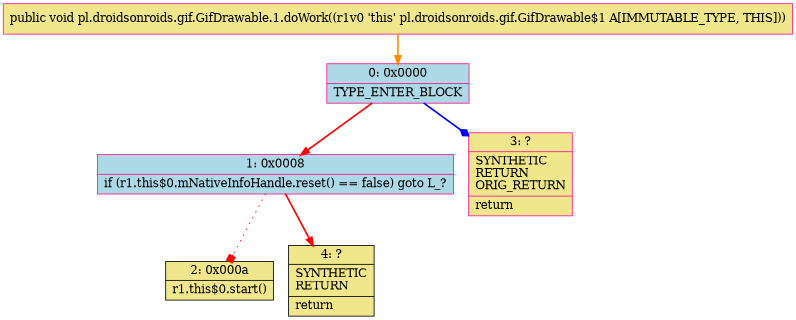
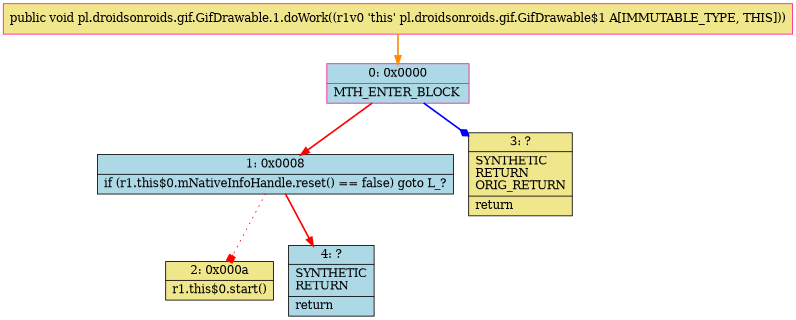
(398, 93) -> (397, 93)
(275, 174) -> (275, 174)
(520, 174) -> (520, 174)
(331, 281) -> (331, 281)
